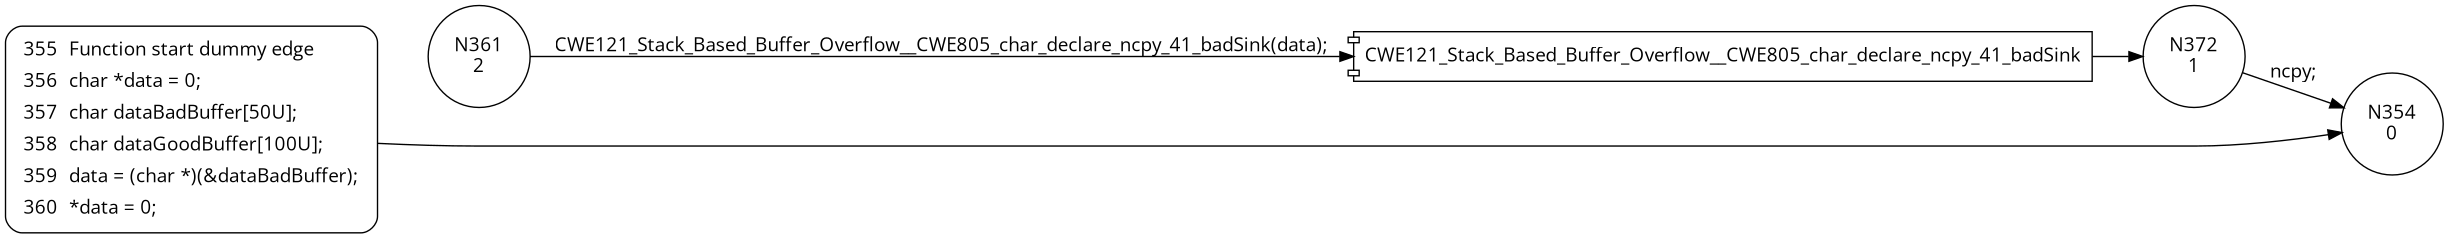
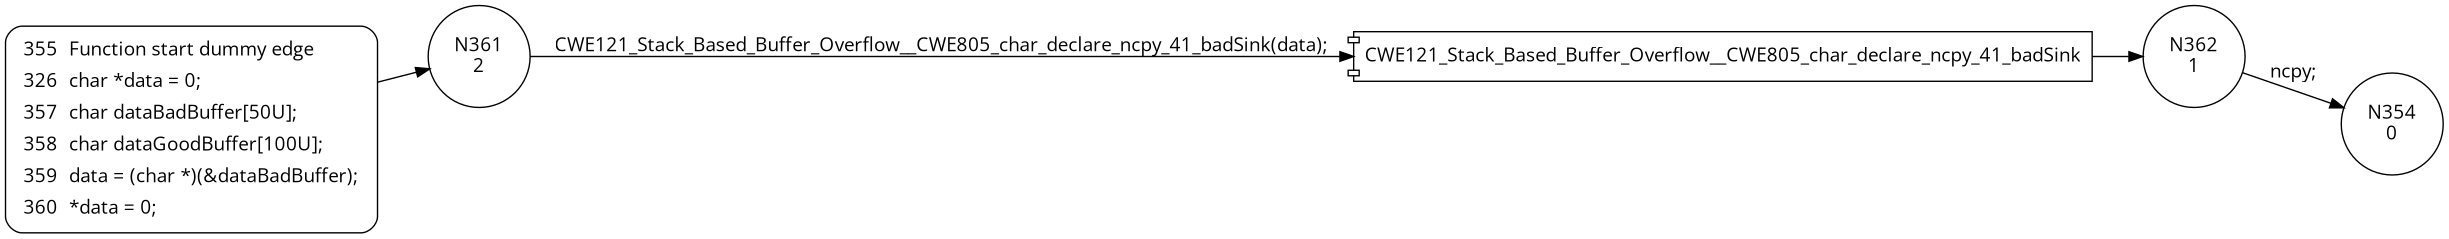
(2194, 56) -> (2194, 56)
(41, 81) -> (41, 81)
(1353, 146) -> (397, 77)
